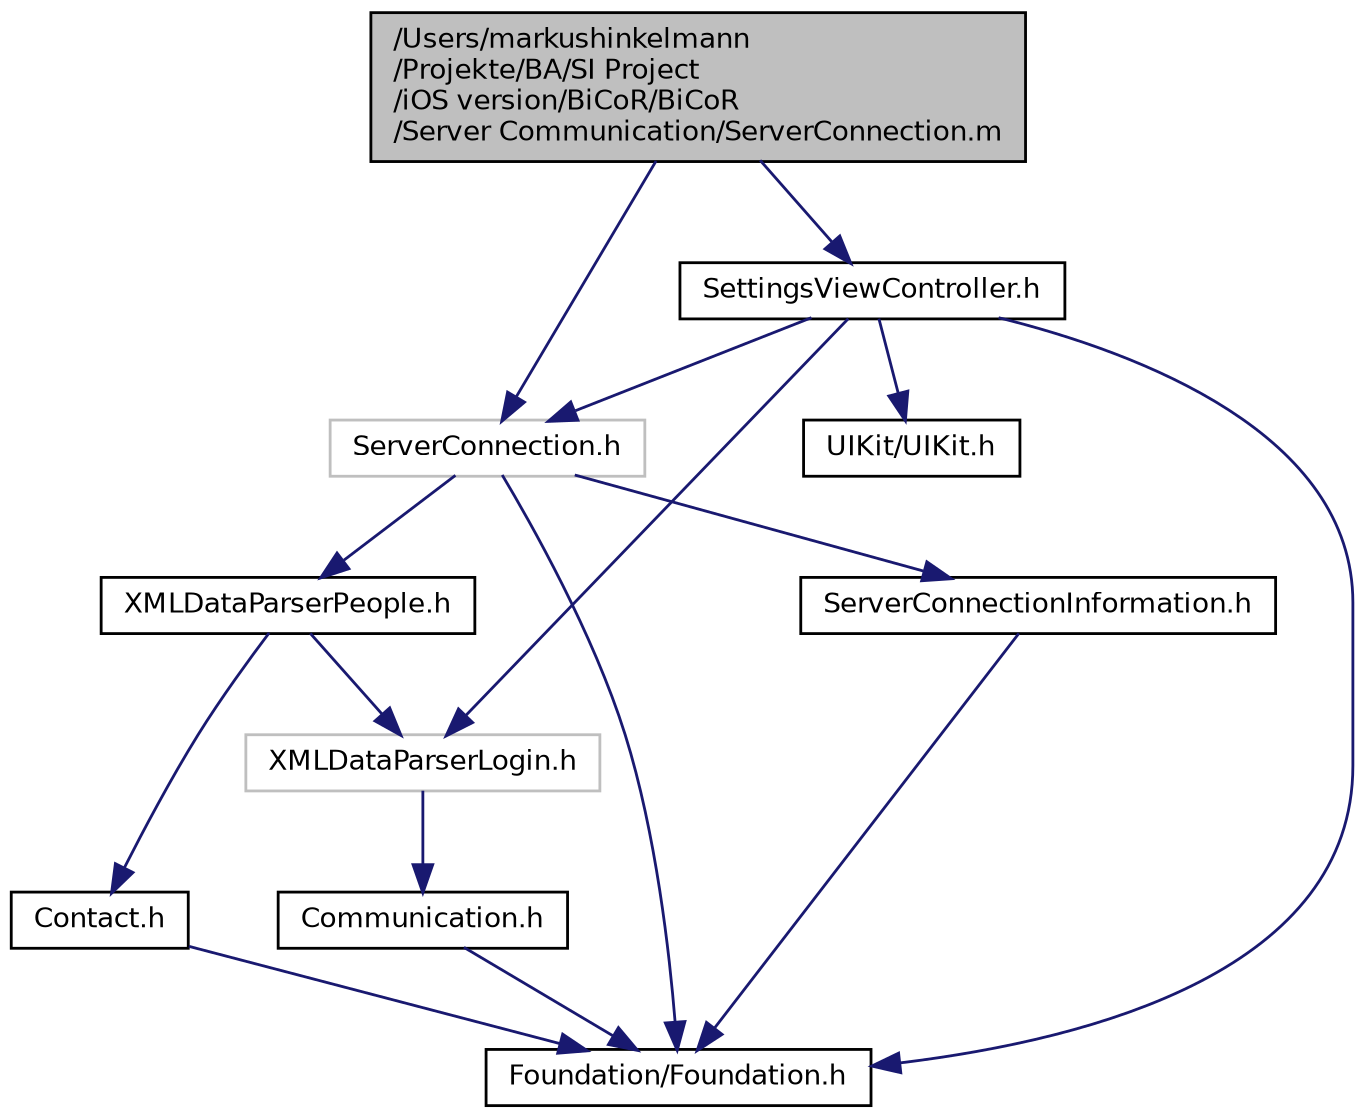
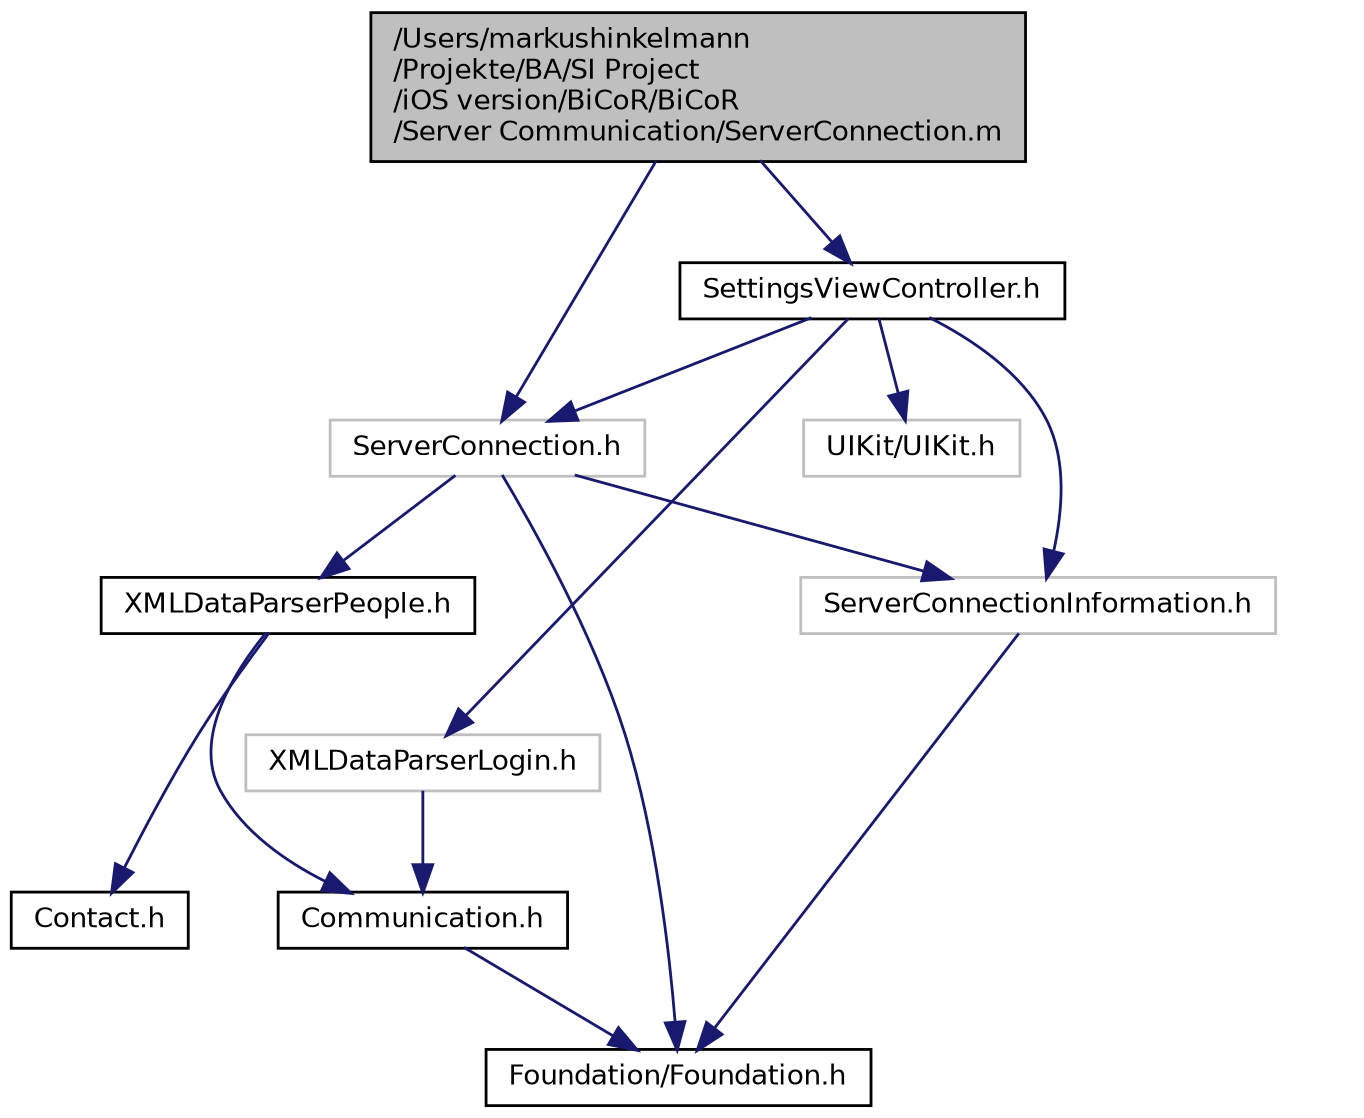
(912, 448) -> (912, 448)
(1038, 605) -> (1038, 605)
(346, 674) -> (215, 775)
(1353, 736) -> (1040, 409)
(374, 995) -> none
